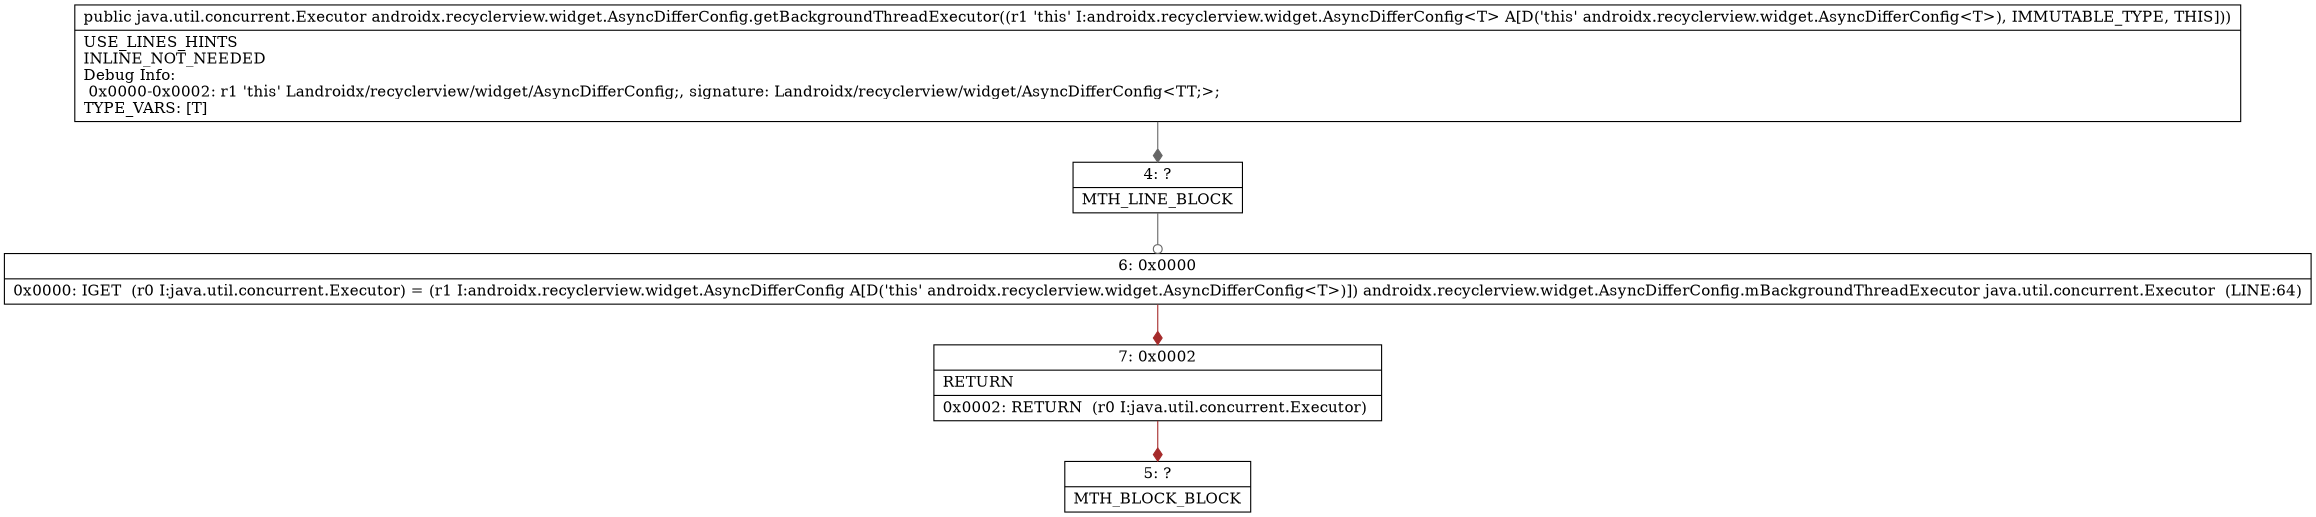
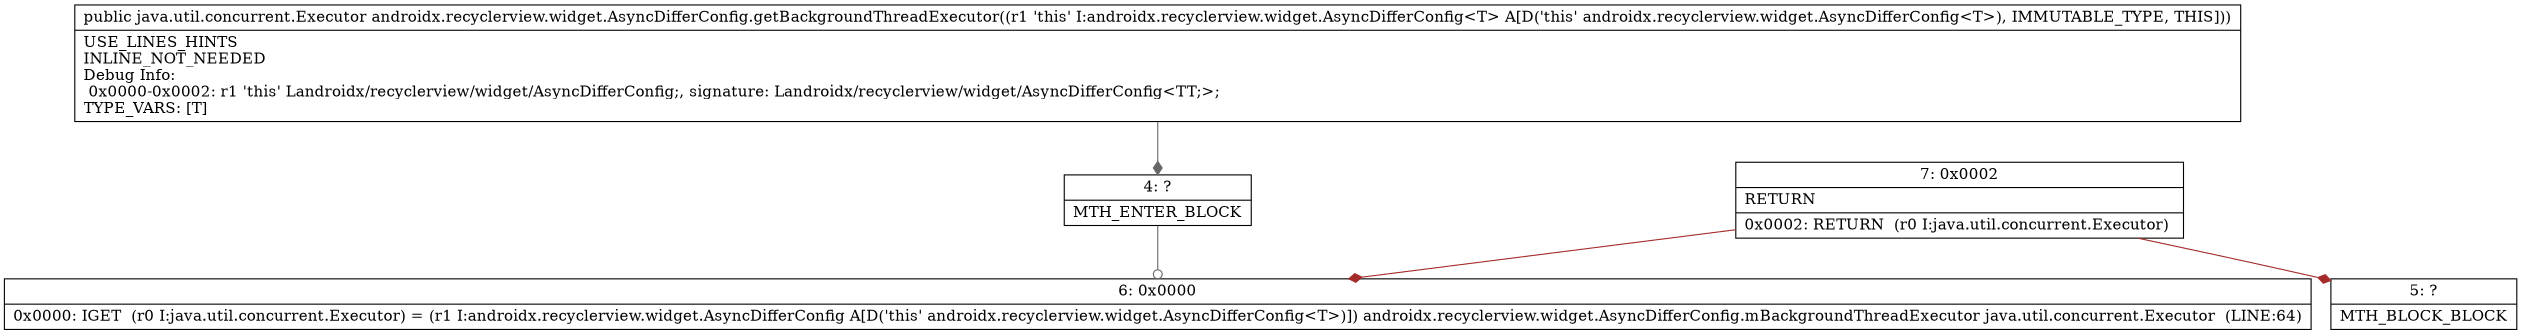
(1158, 200) -> (1158, 212)
(1158, 318) -> (1549, 253)
